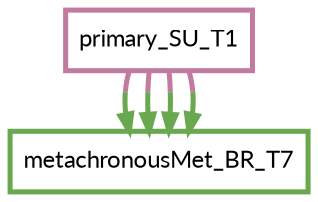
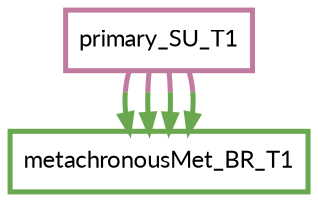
(159, 162) -> (159, 162)
